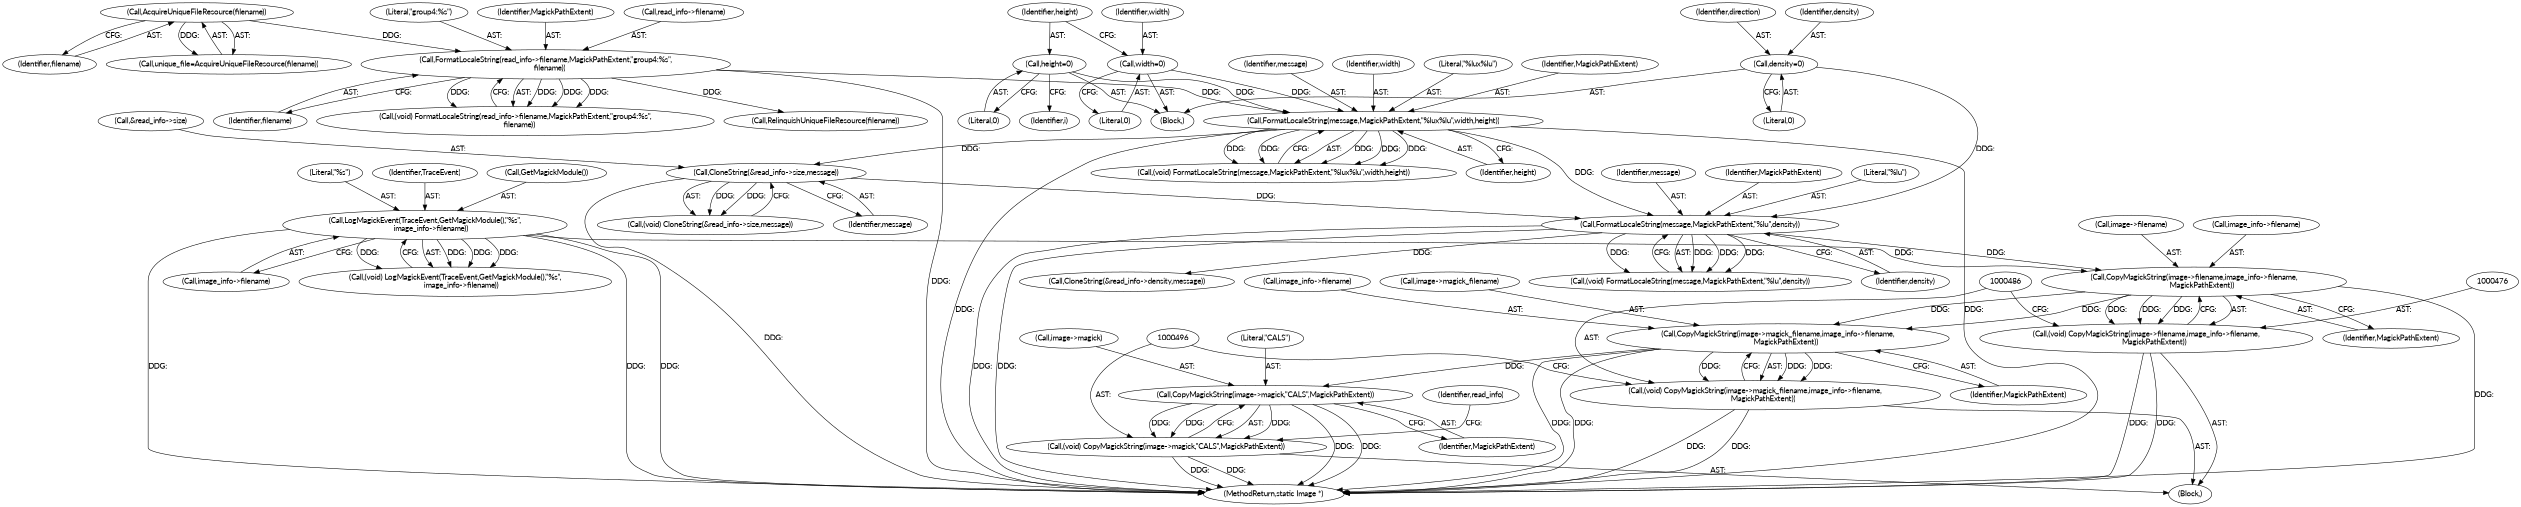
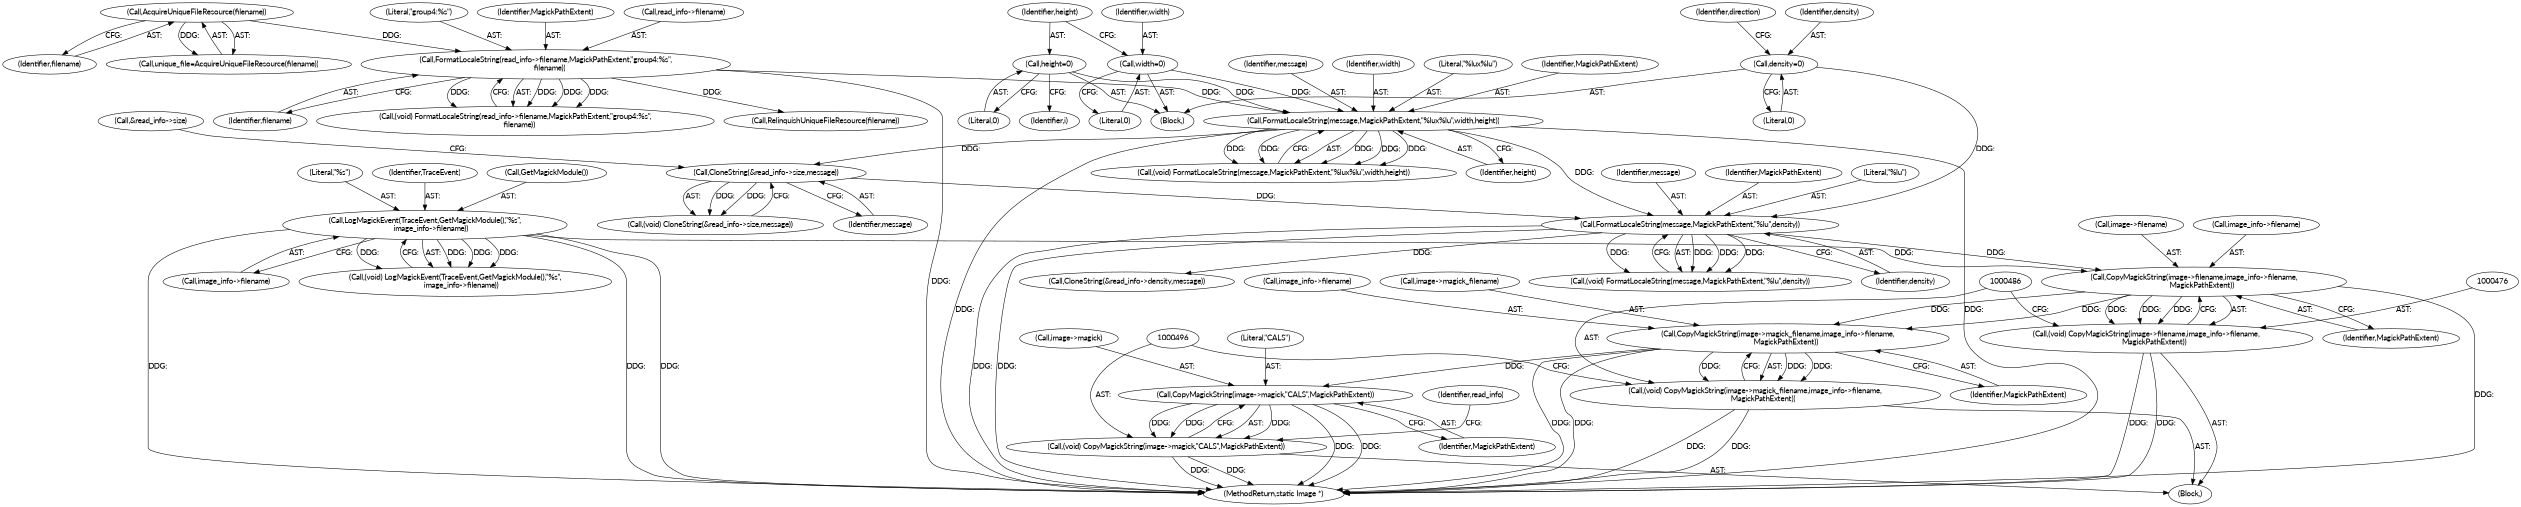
(1765, 36) -> (1765, 36)
(459, 149) -> (459, 149)
(809, 403) -> none
